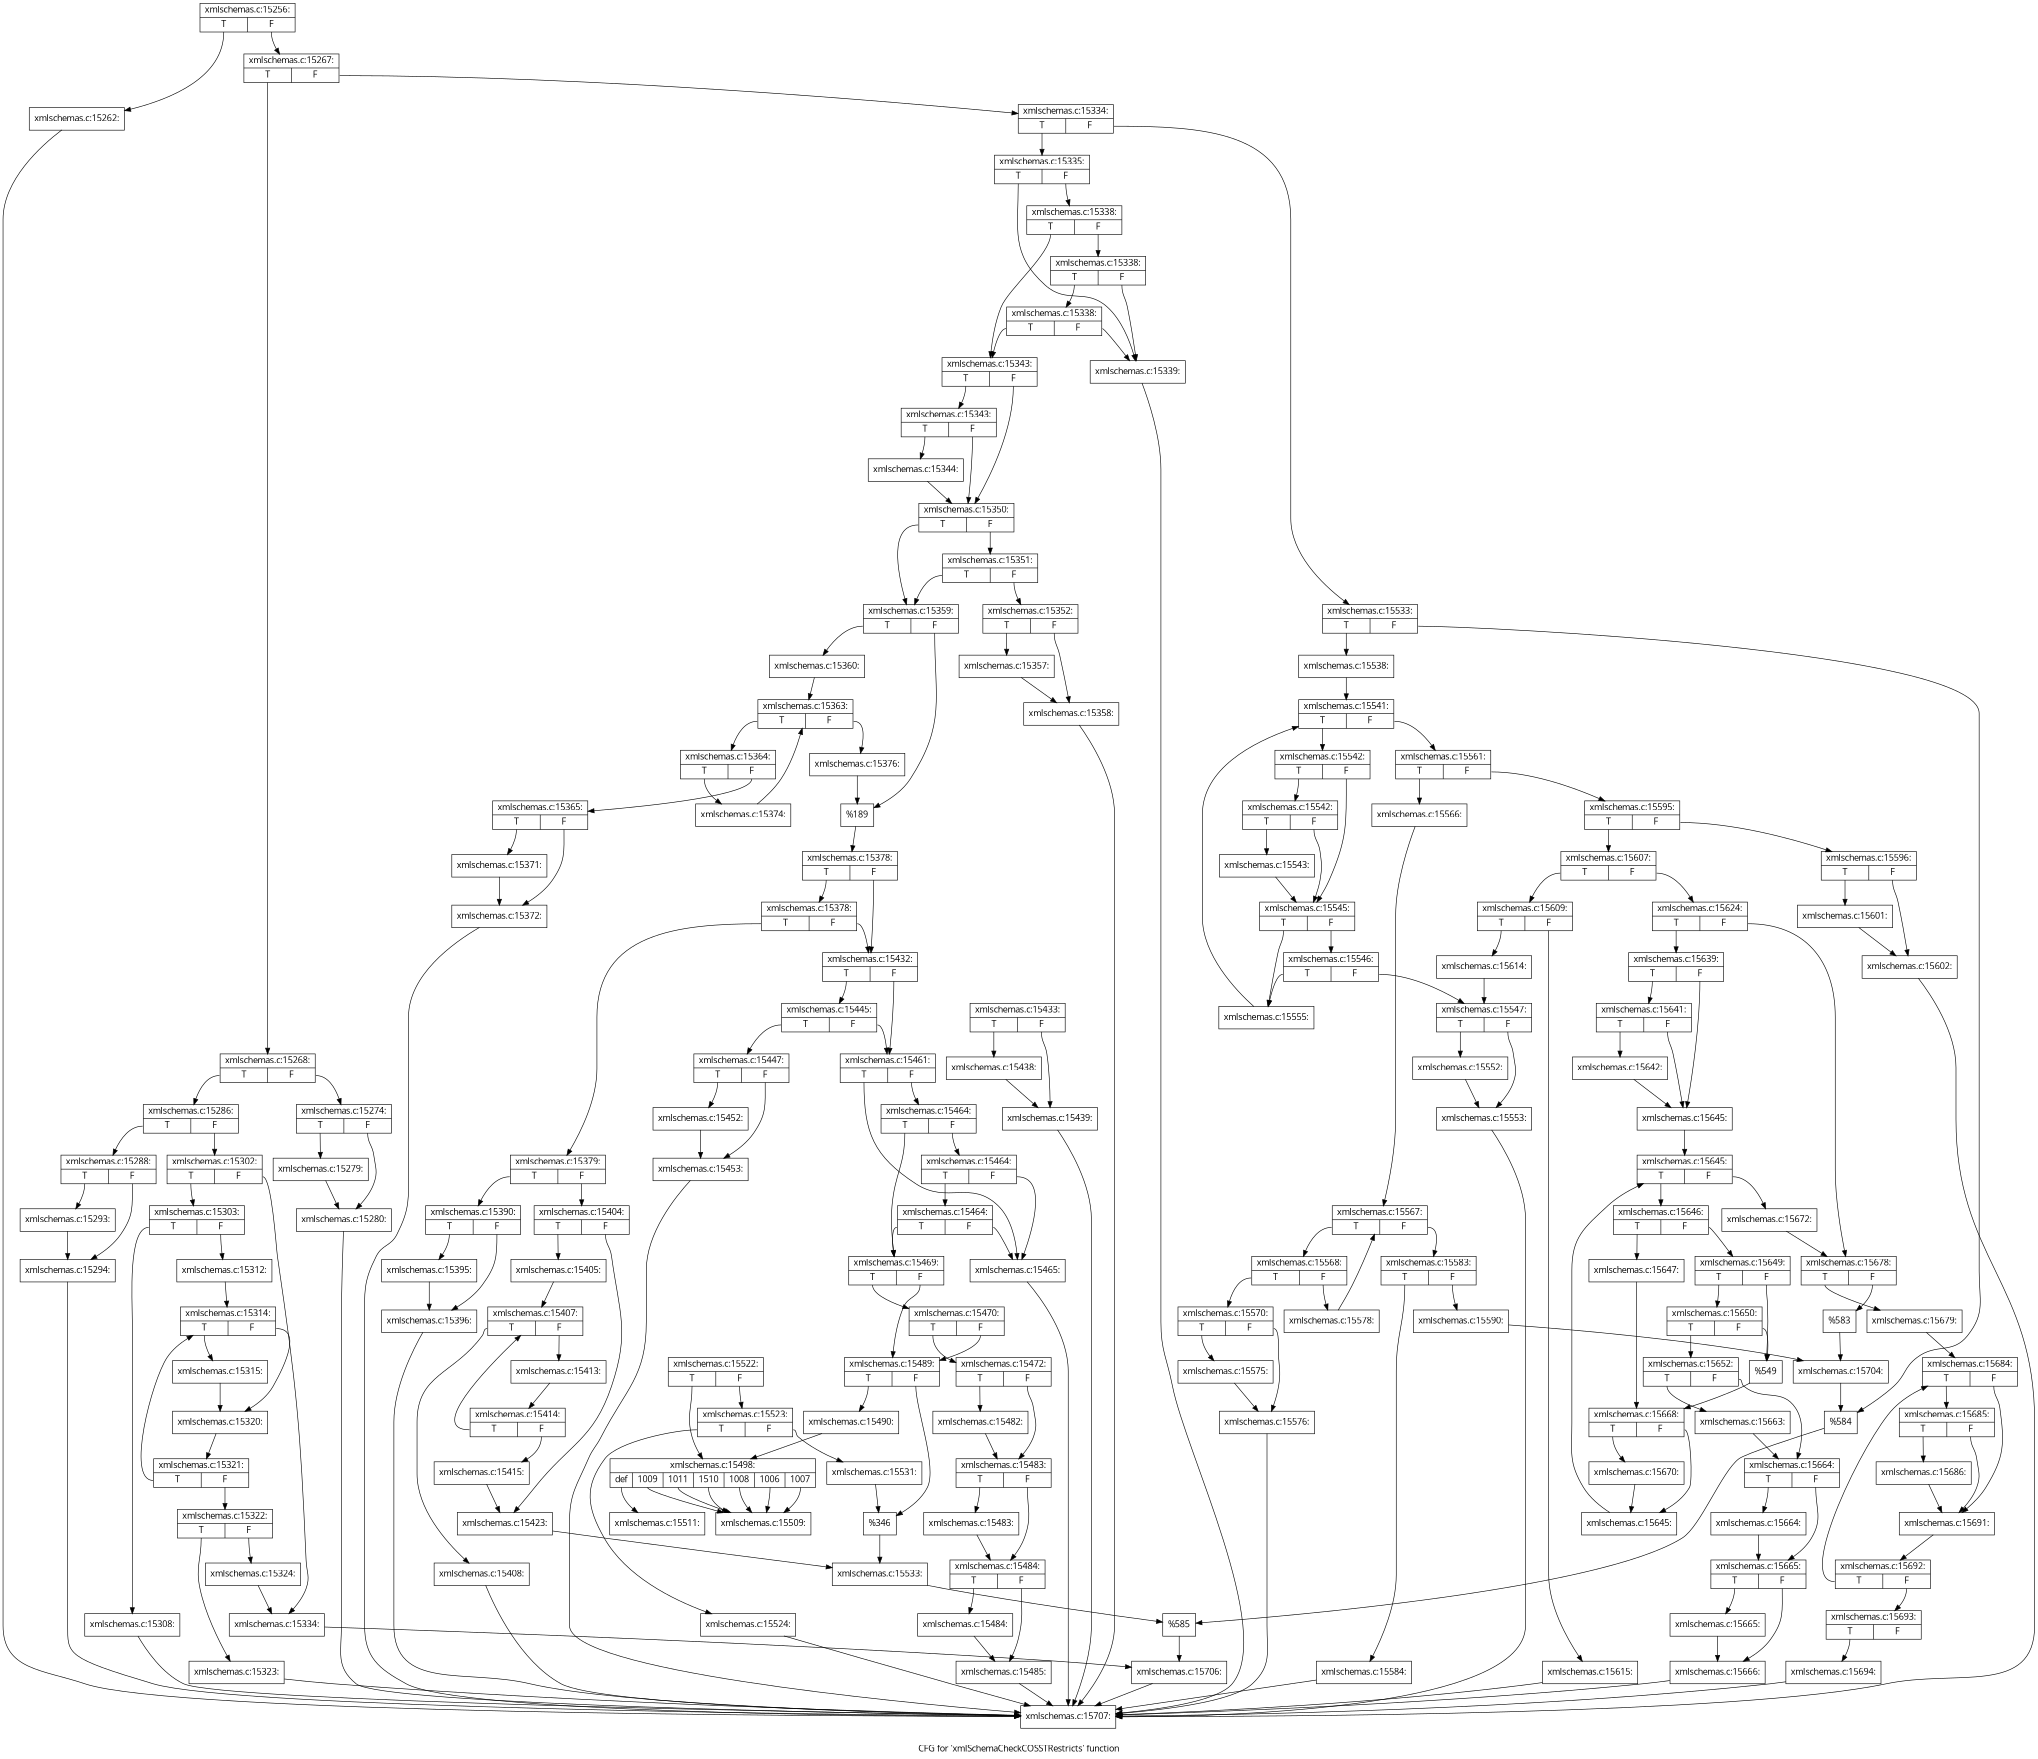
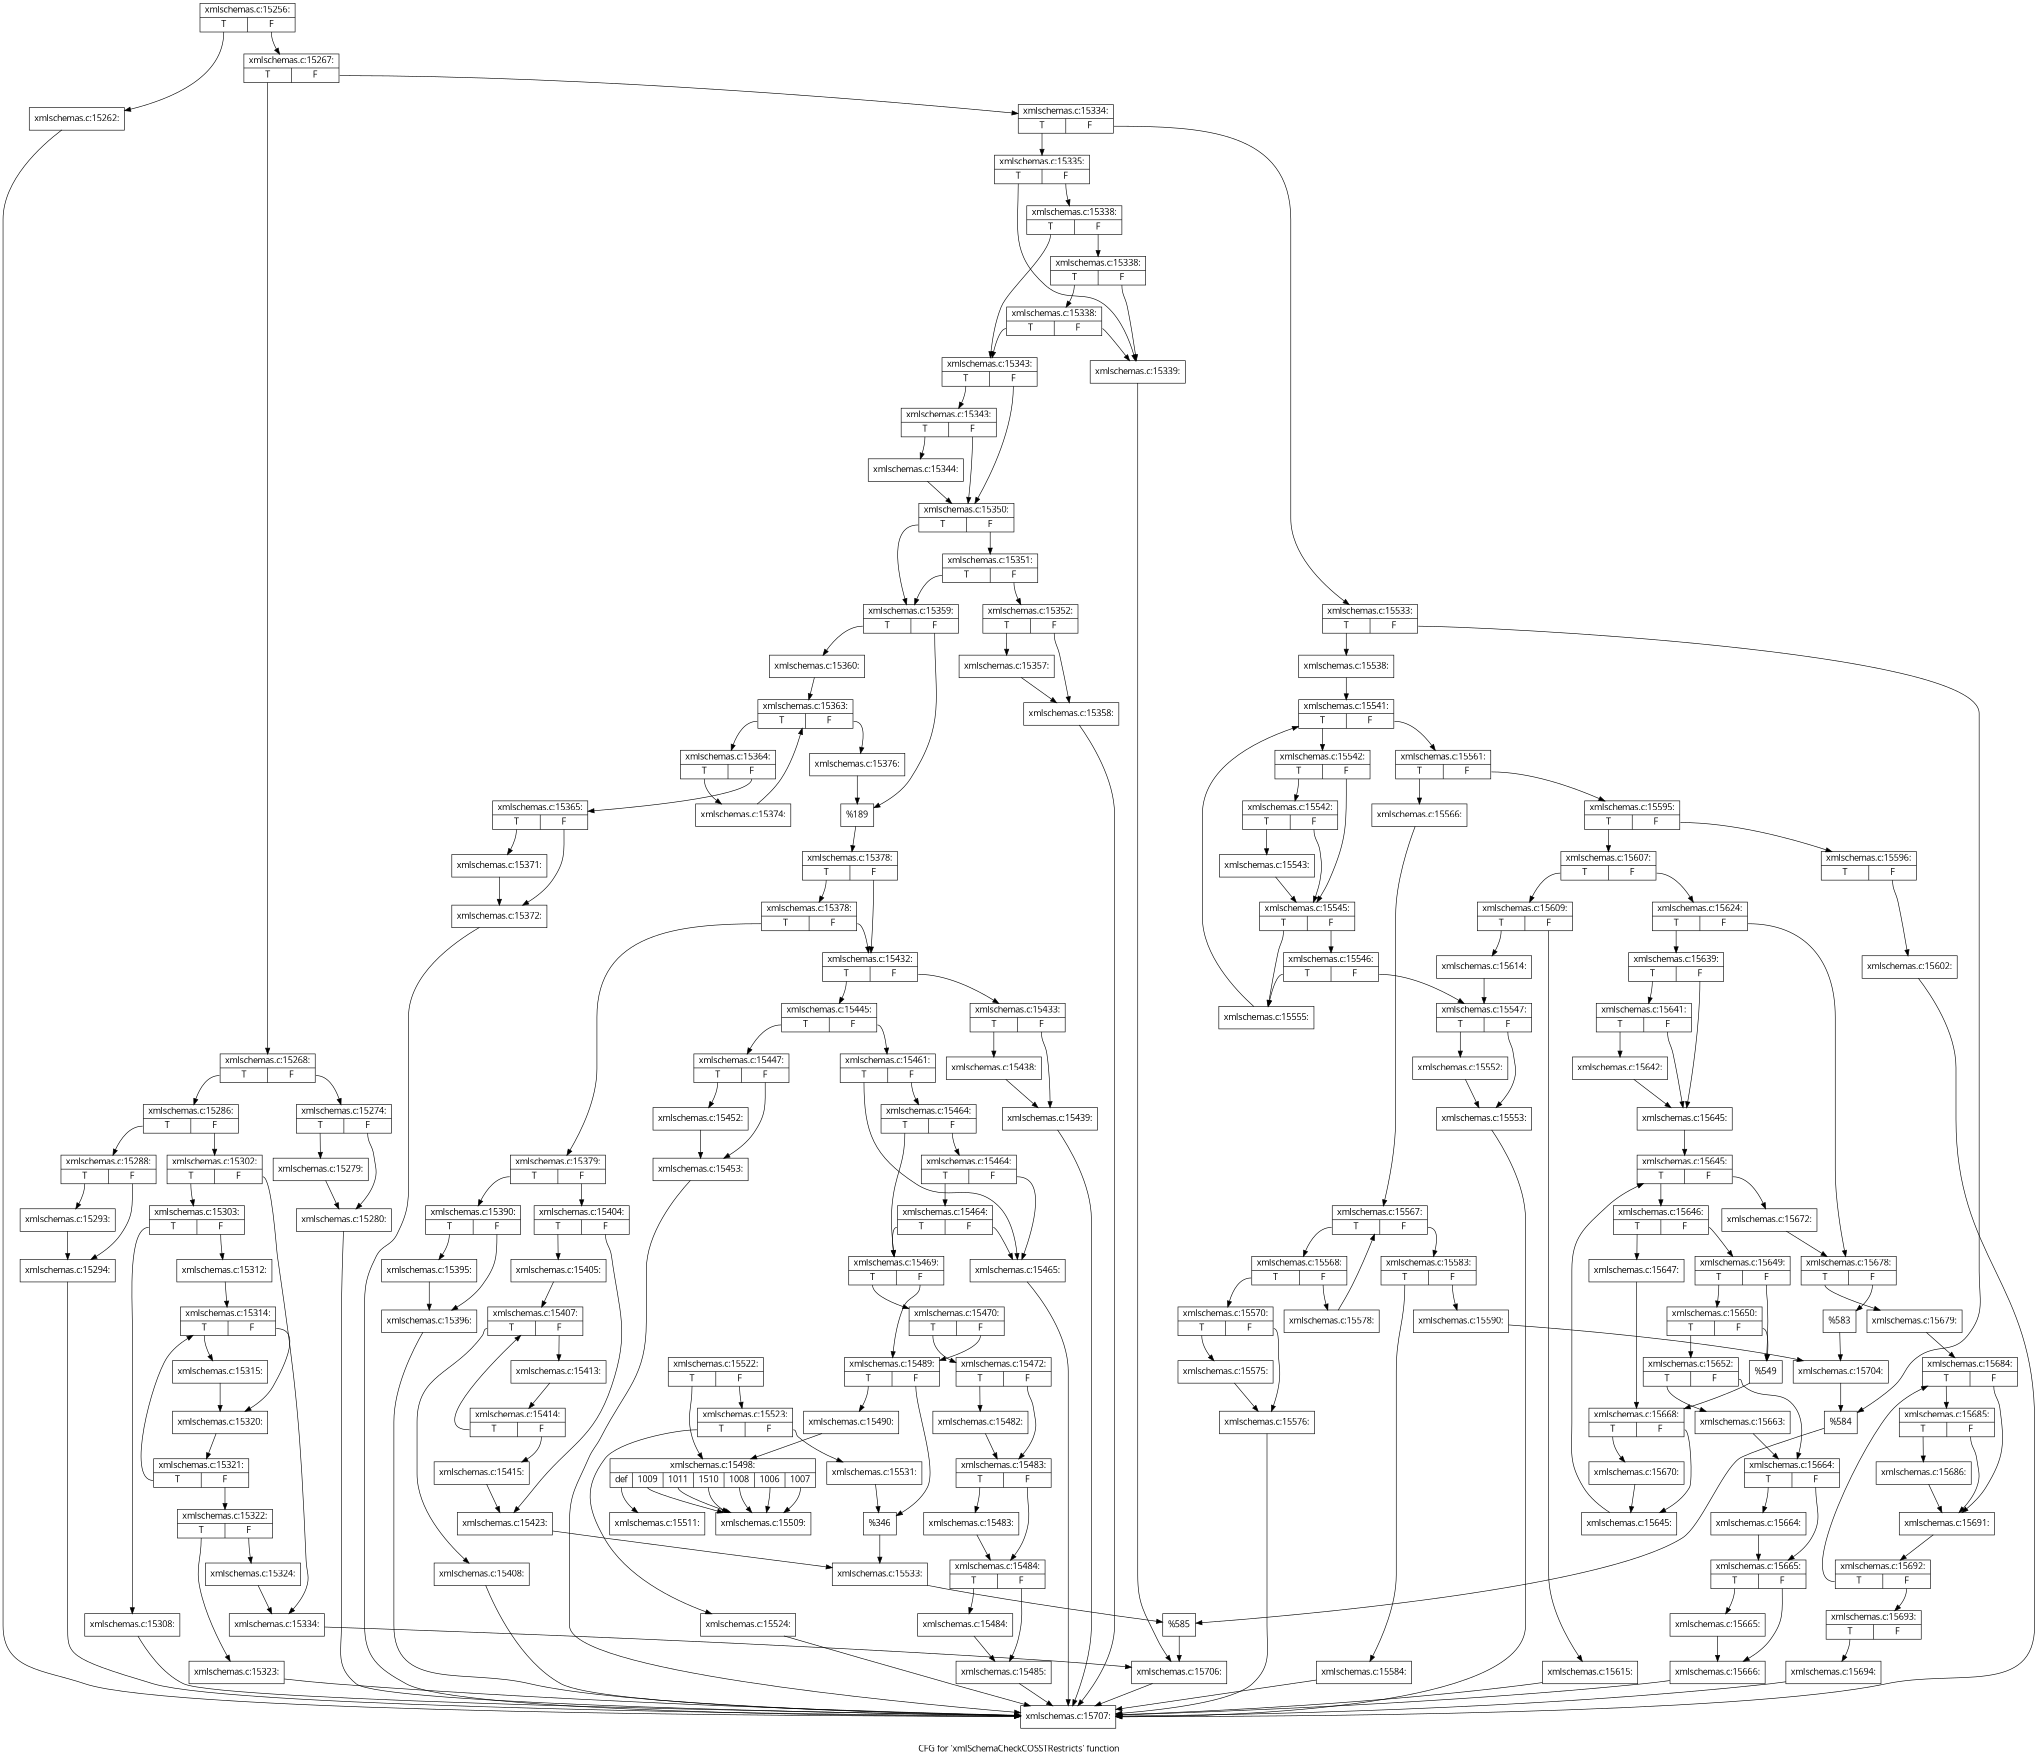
(1845, 916) -> none
(893, 1015) -> (958, 982)
(1161, 1097) -> (1138, 1023)
